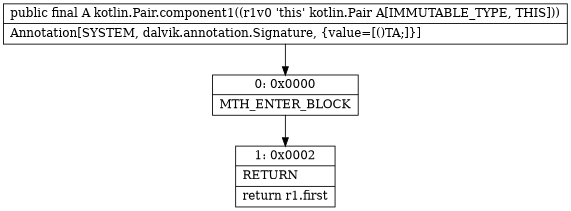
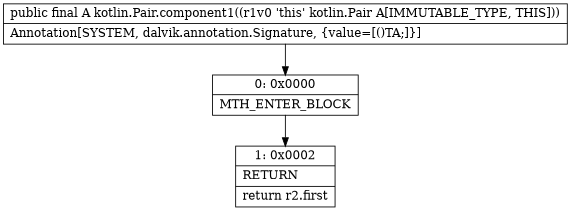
(285, 196) -> (285, 196)
